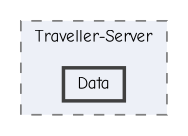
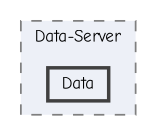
(94, 37) -> (78, 37)
